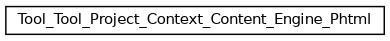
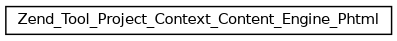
(195, 20) -> (199, 20)
